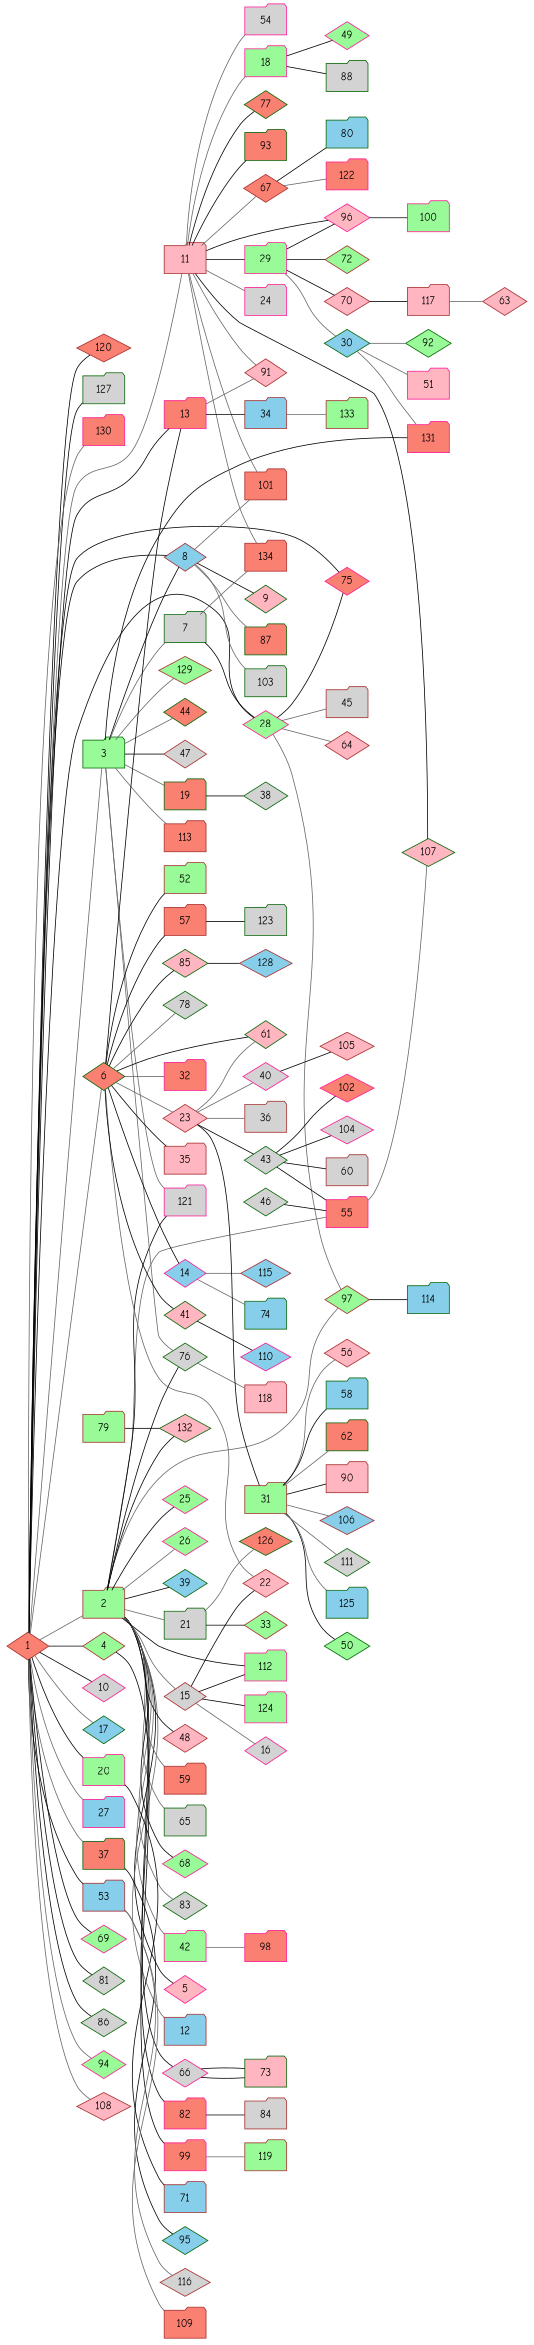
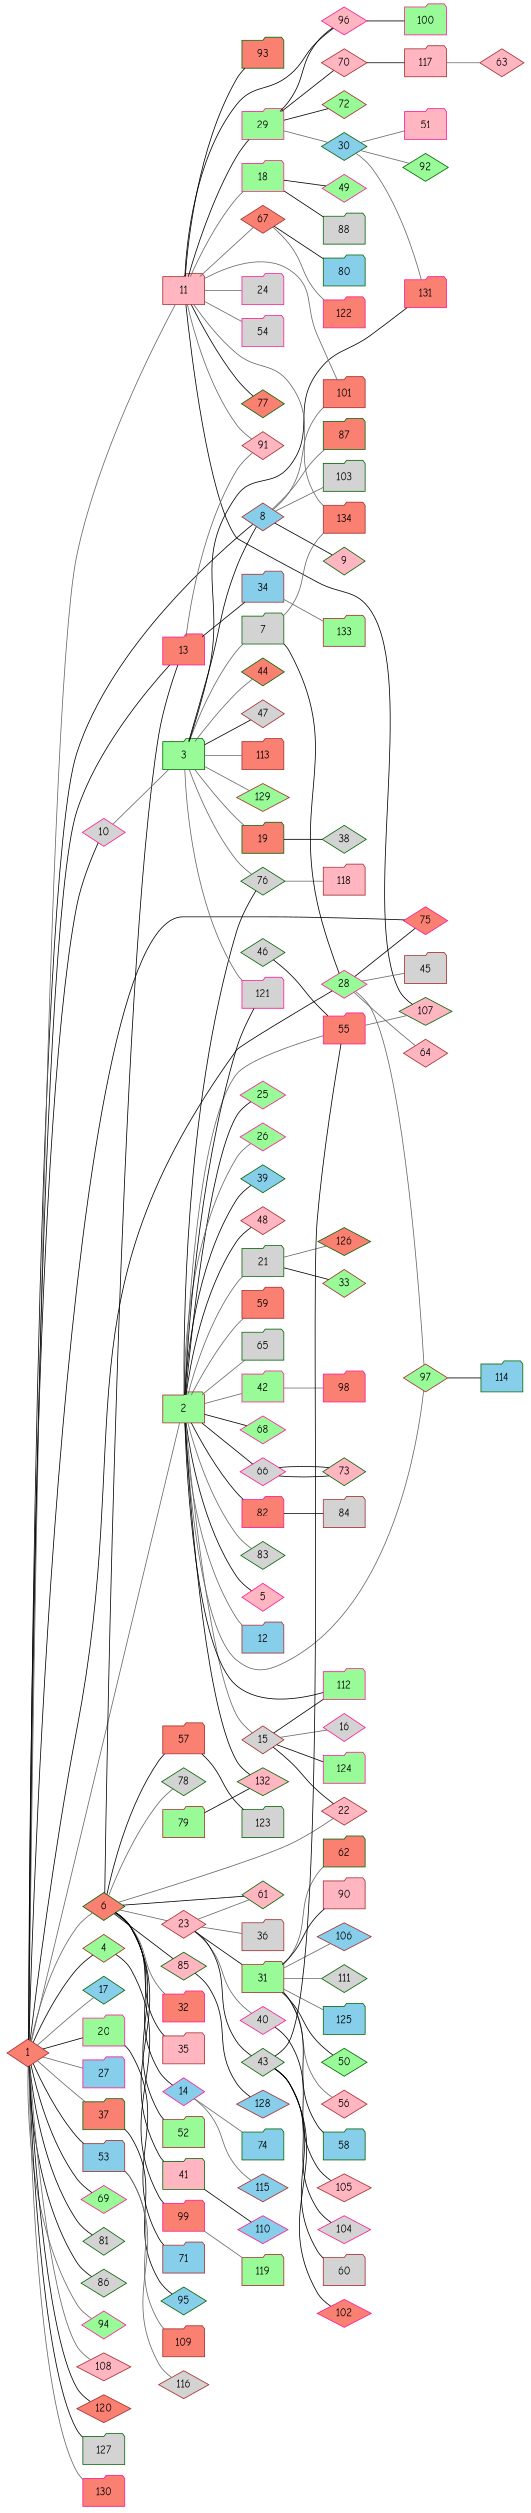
(65, 1201) -> (141, 797)
(185, 1315) -> (184, 2175)
(266, 2073) -> (344, 1472)
